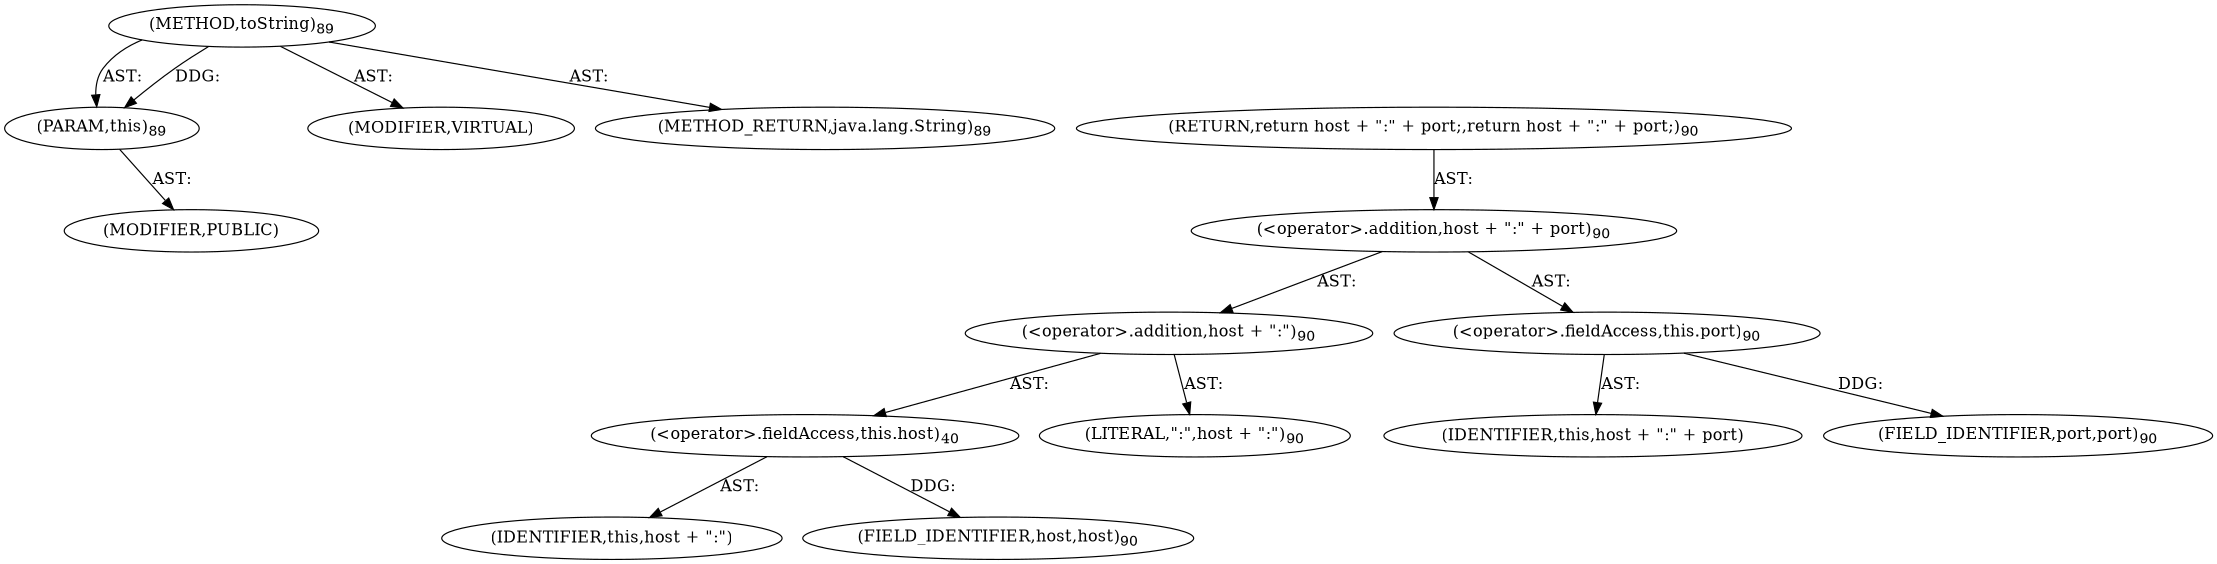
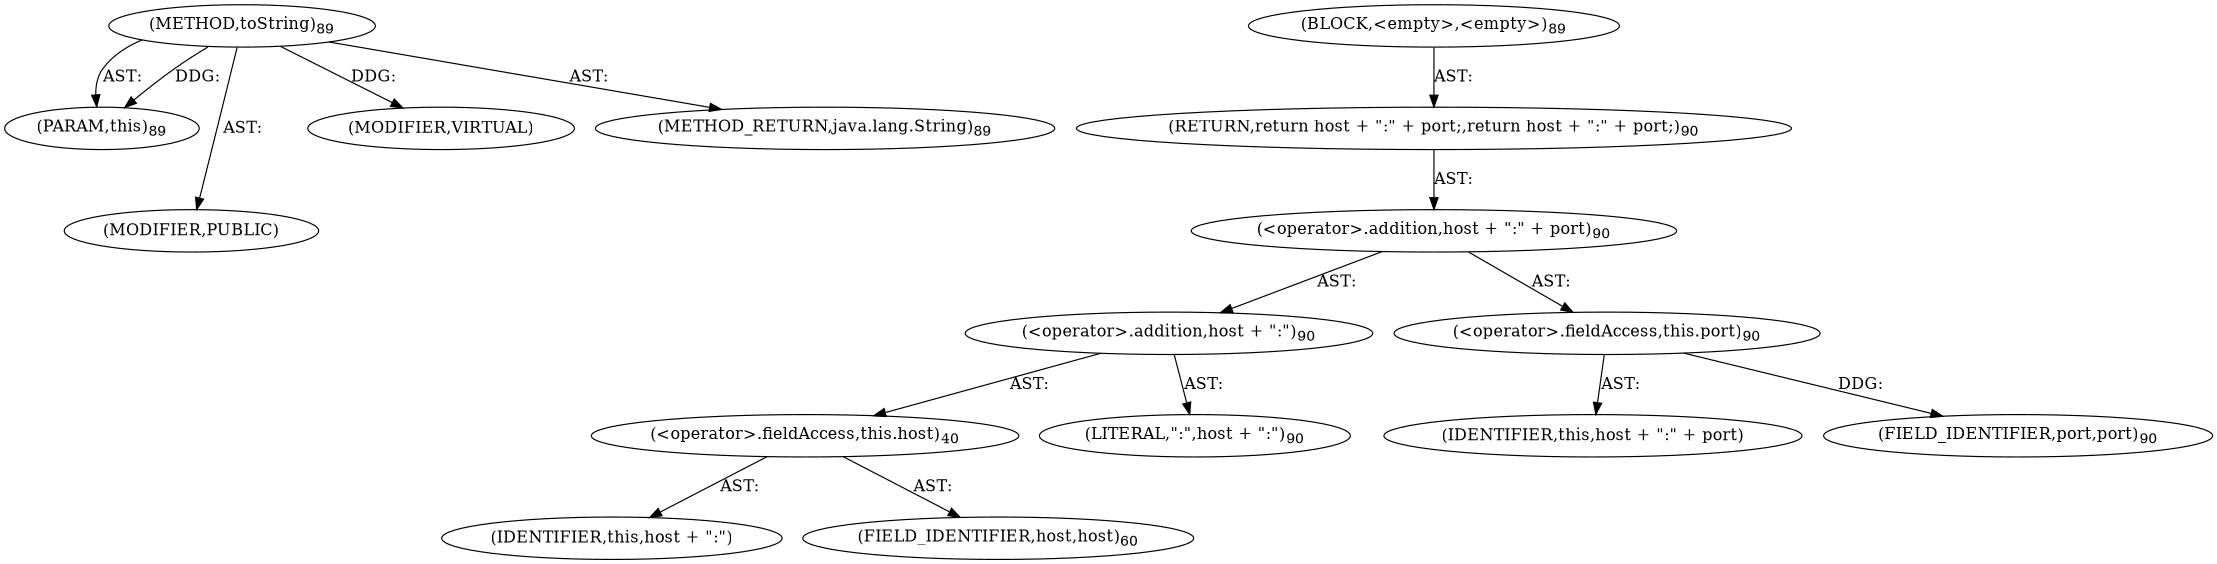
none -> (1434, 26)
(376, 77) -> (376, 77)
(142, 175) -> (218, 123)
(936, 487) -> (936, 487)
(1130, 536) -> (1130, 536)
